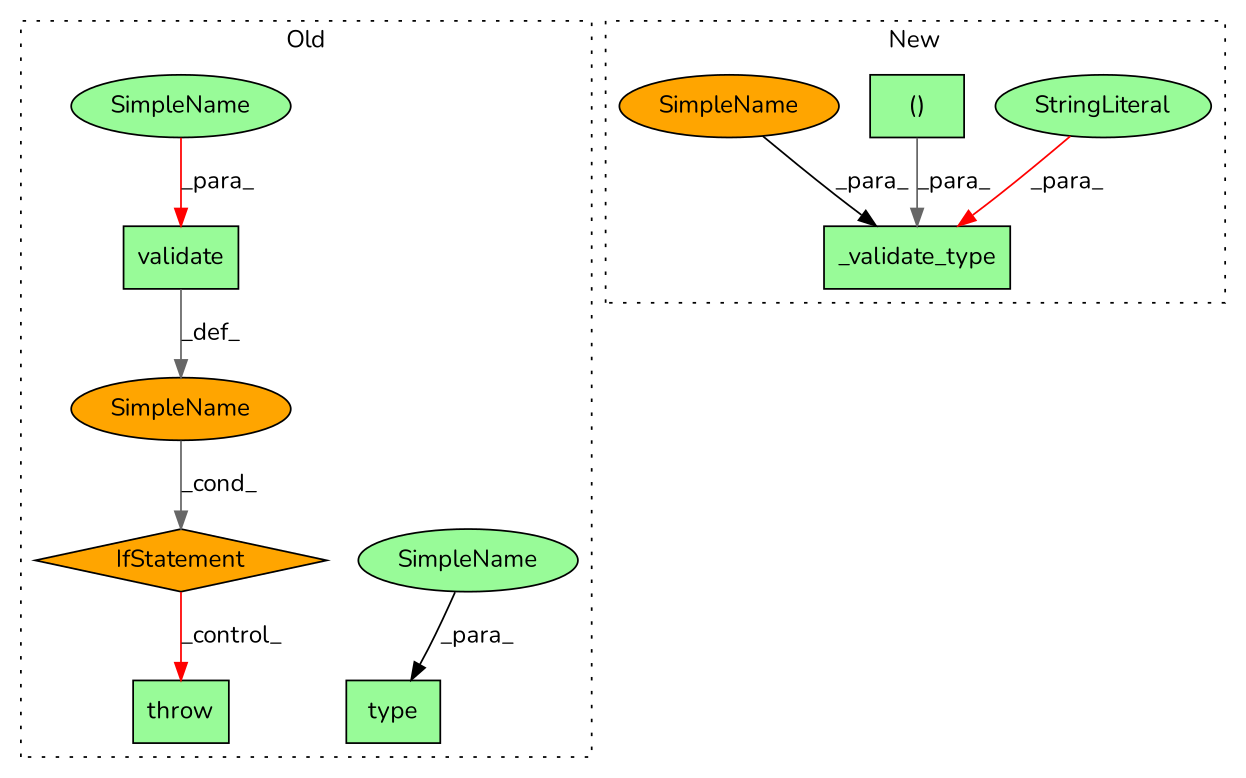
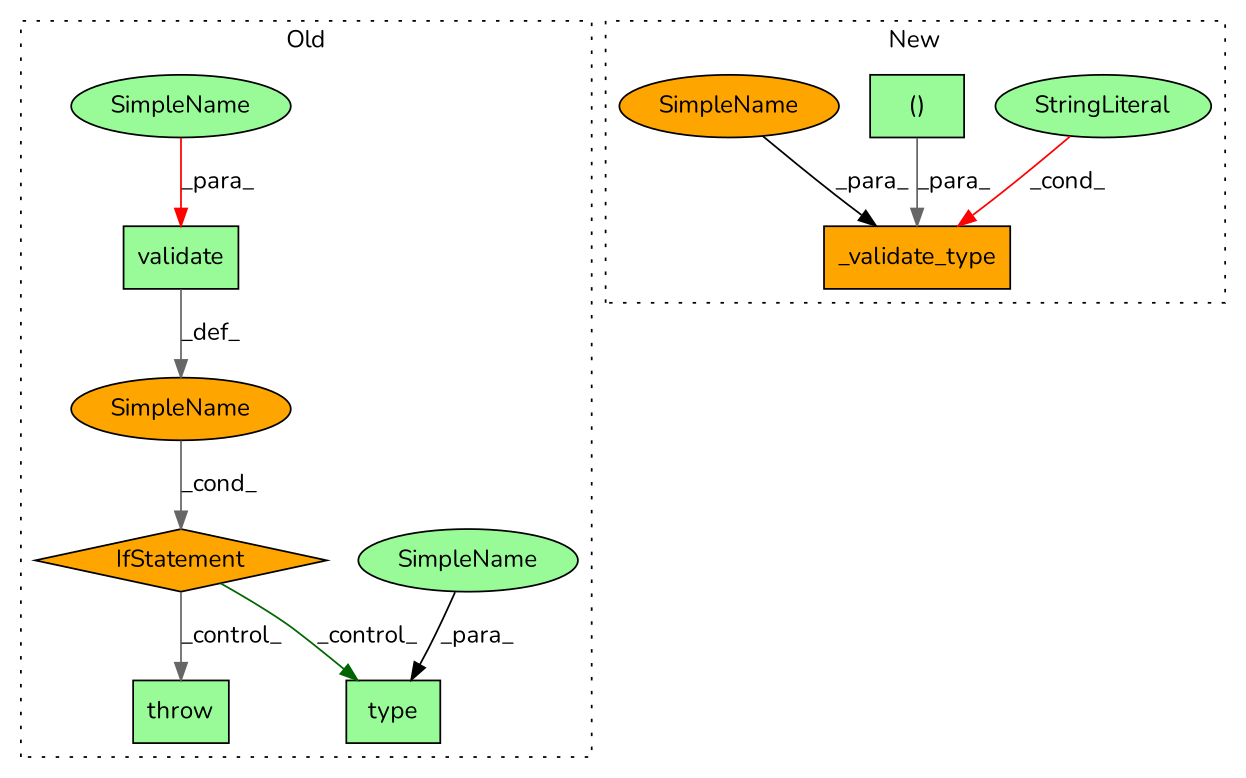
(1068, 182) -> (1068, 182)
(917, 258) -> (917, 258)
none -> (285, 623)
(181, 627) -> (181, 627)
